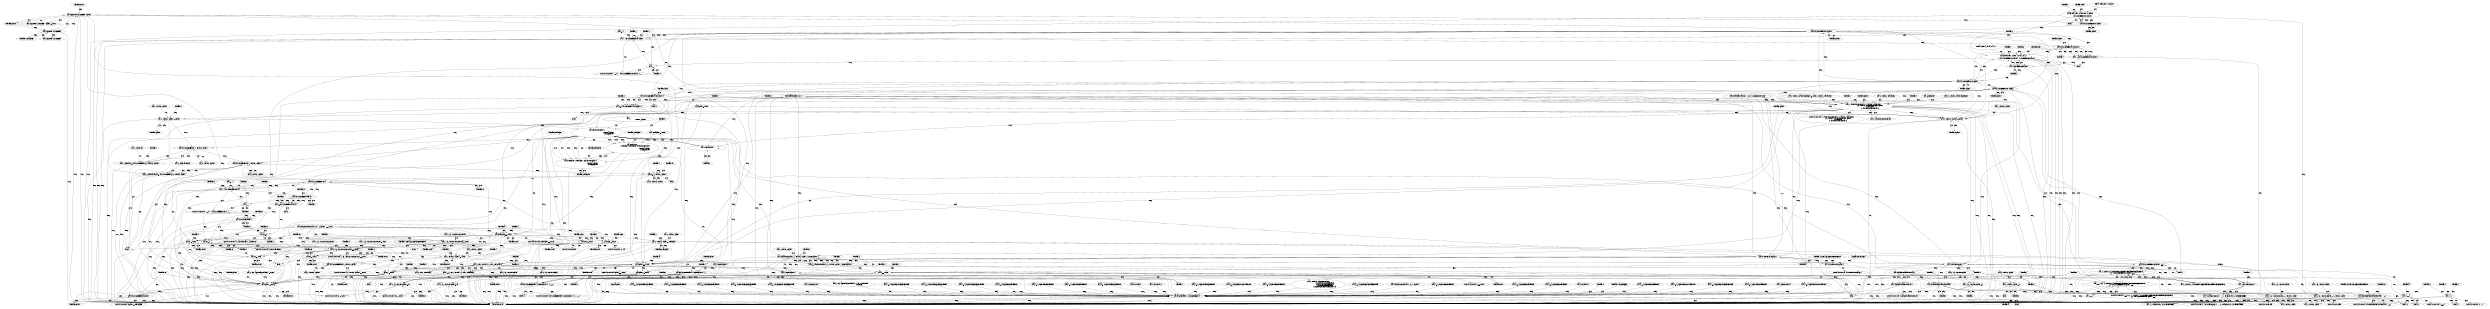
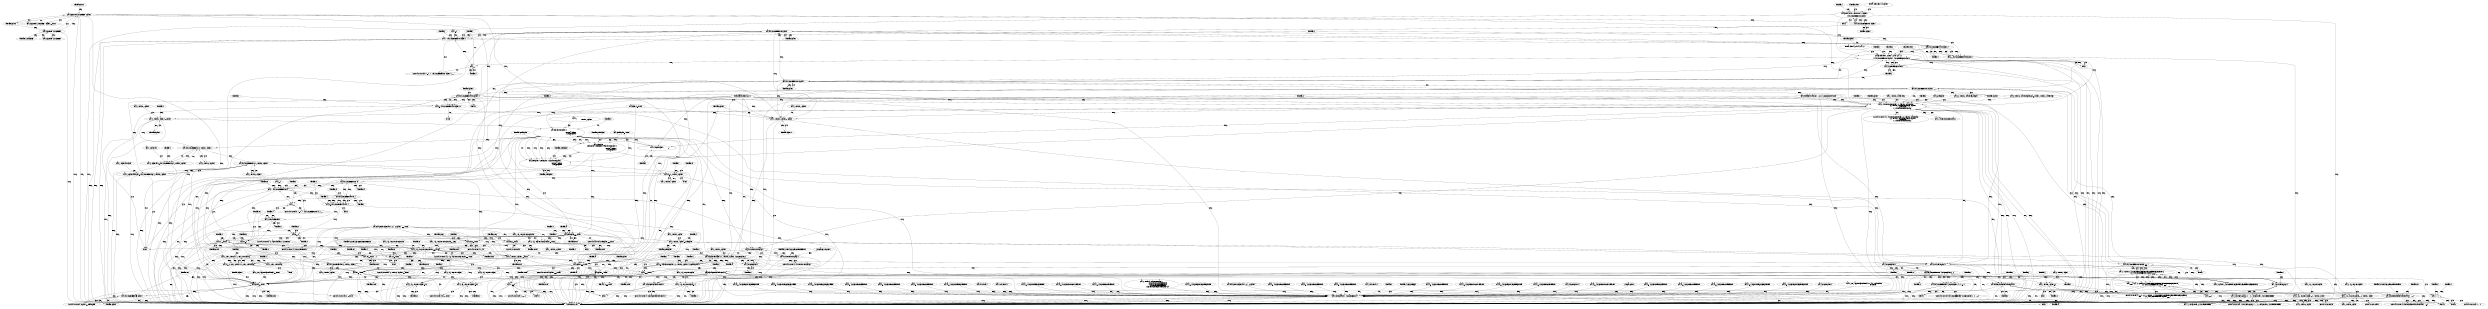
none -> (681, 206)
none -> (608, 223)
(278, 243) -> (385, 258)
(2152, 264) -> (2136, 264)
(691, 273) -> (1939, 273)
(268, 284) -> (258, 284)
(1475, 284) -> (606, 284)
none -> (1473, 290)
(702, 294) -> none
